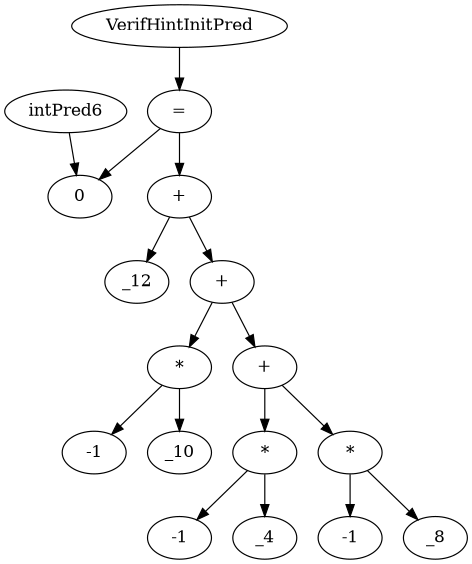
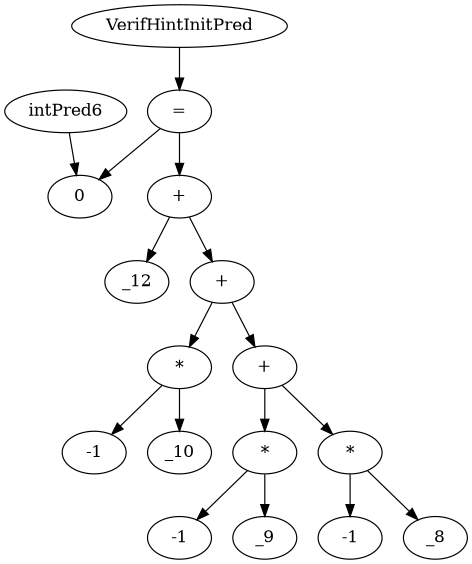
(265, 538) -> (265, 538)
